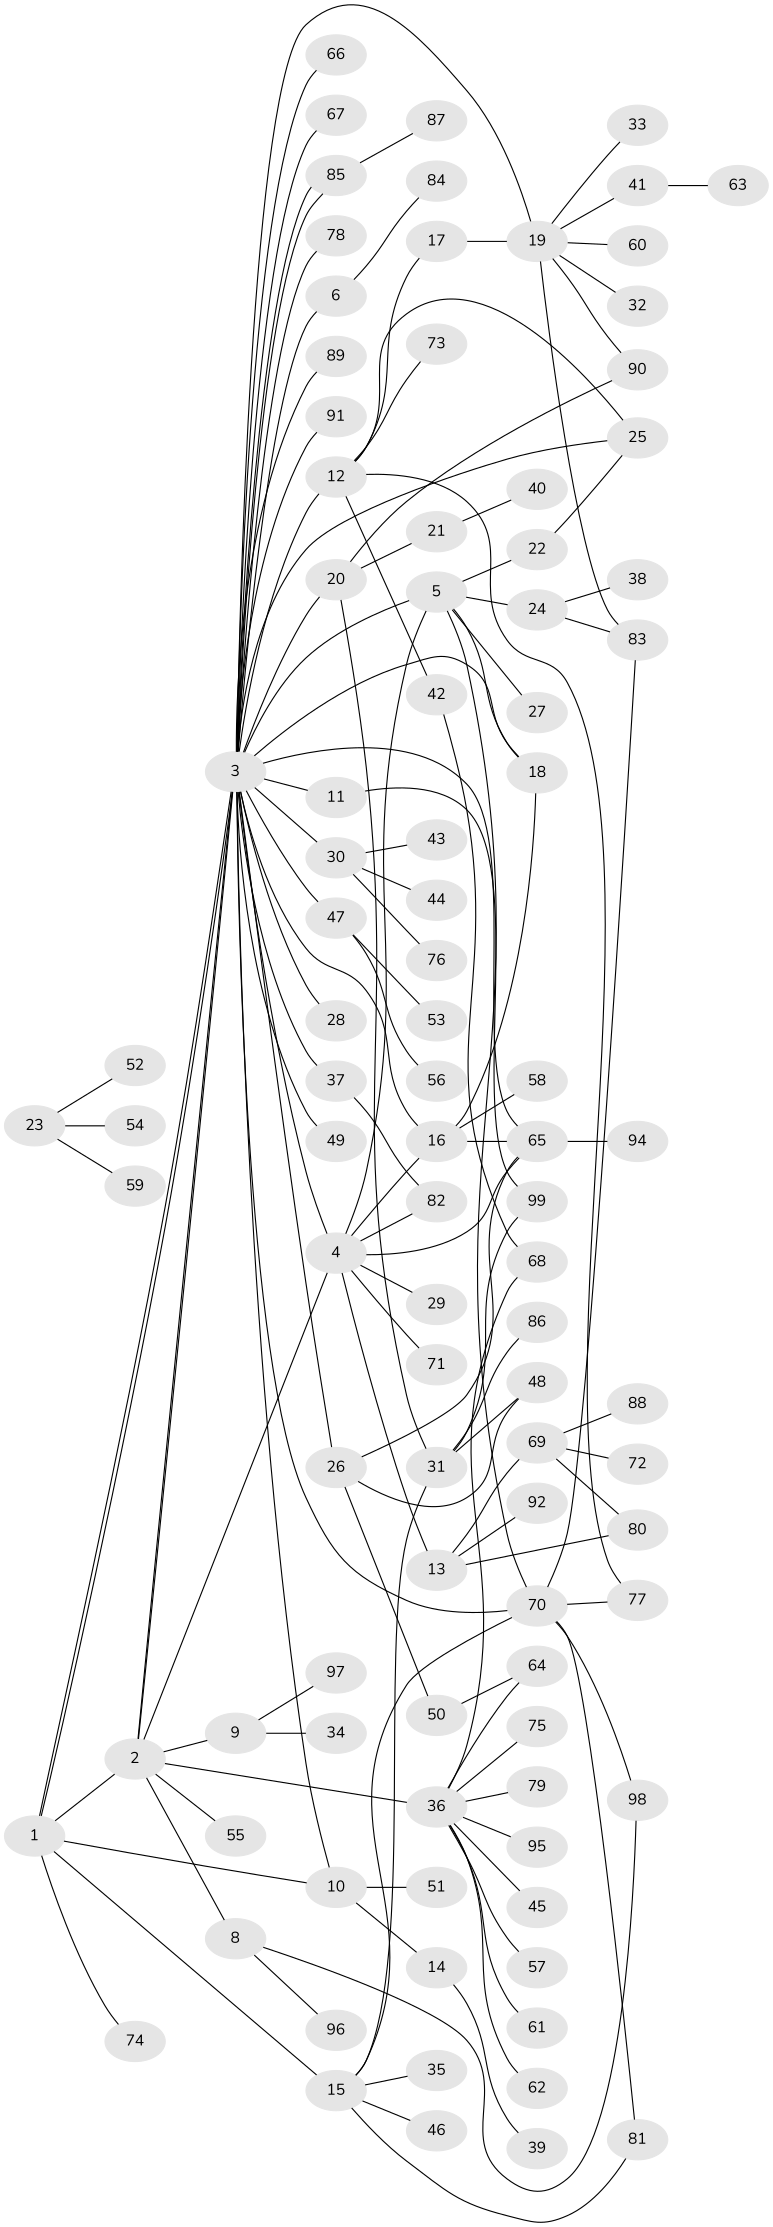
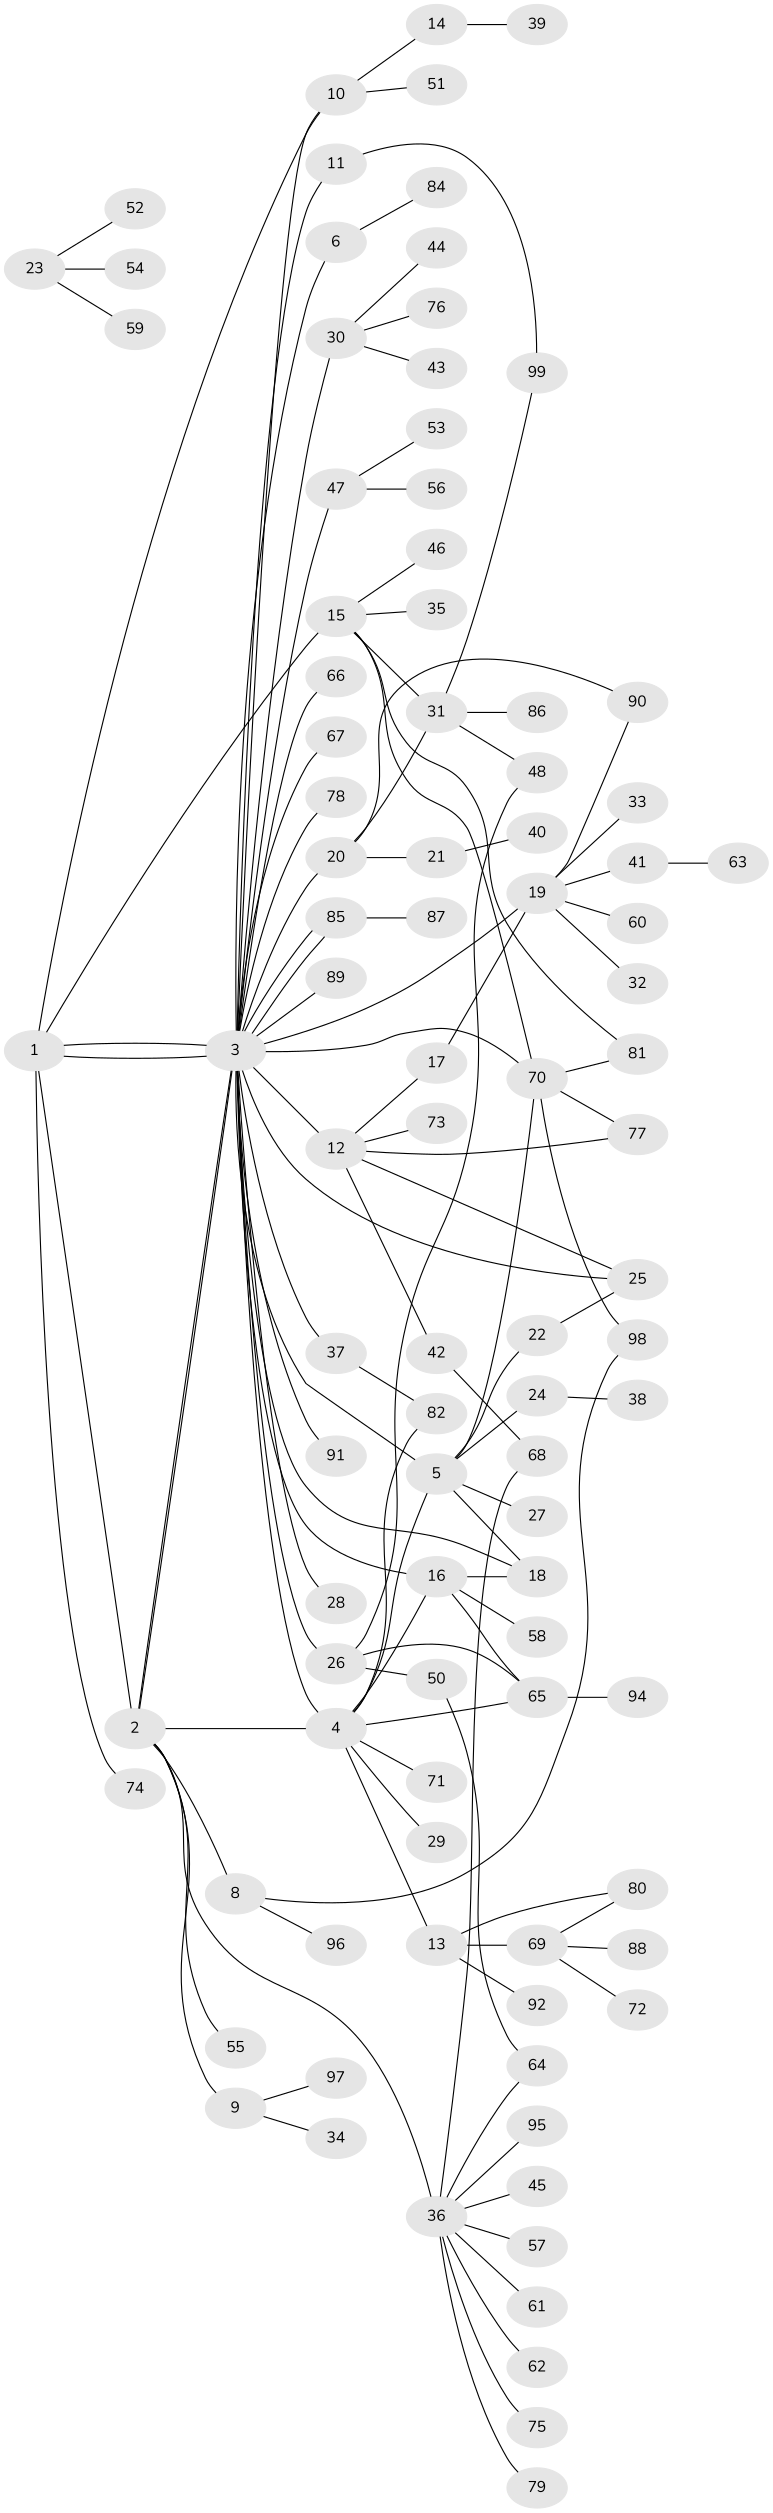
(638, 640) -> none
(480, 807) -> none
(336, 1141) -> none
